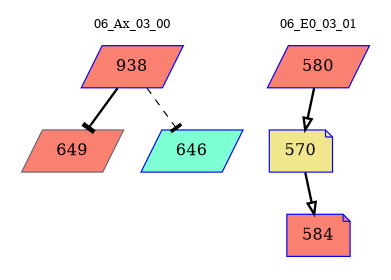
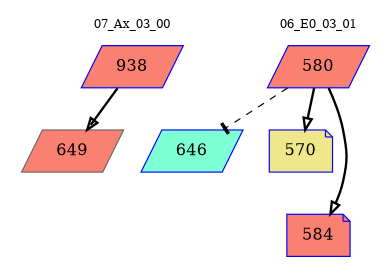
(132, 25) -> (132, 25)
(104, 107) -> (104, 107)
(160, 107) -> (268, 100)
(308, 187) -> (346, 145)
